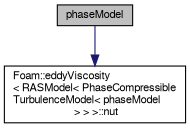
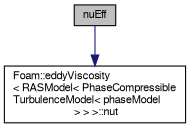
(95, 15) -> (95, 15)
